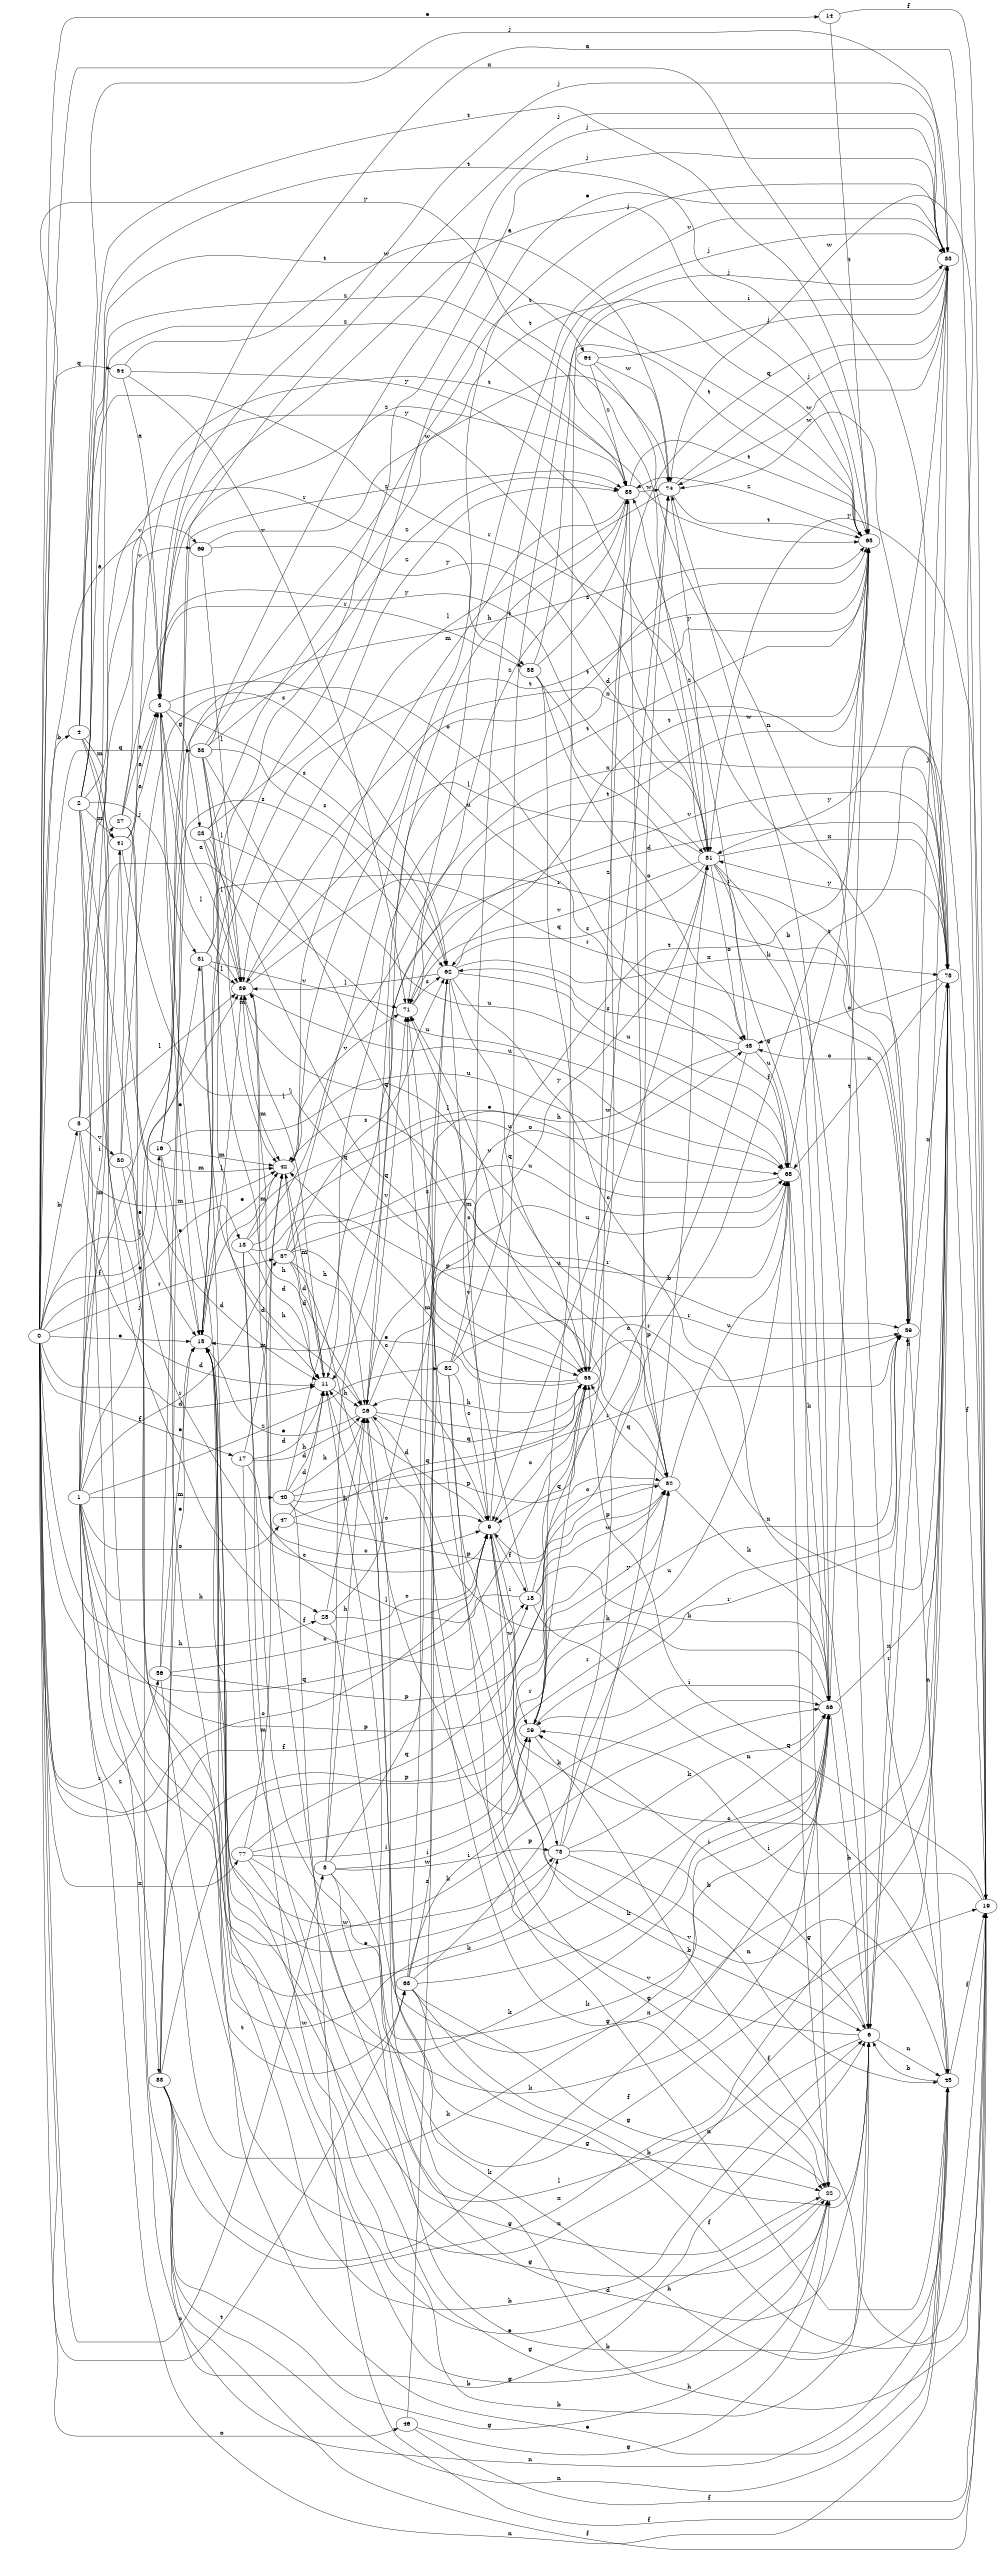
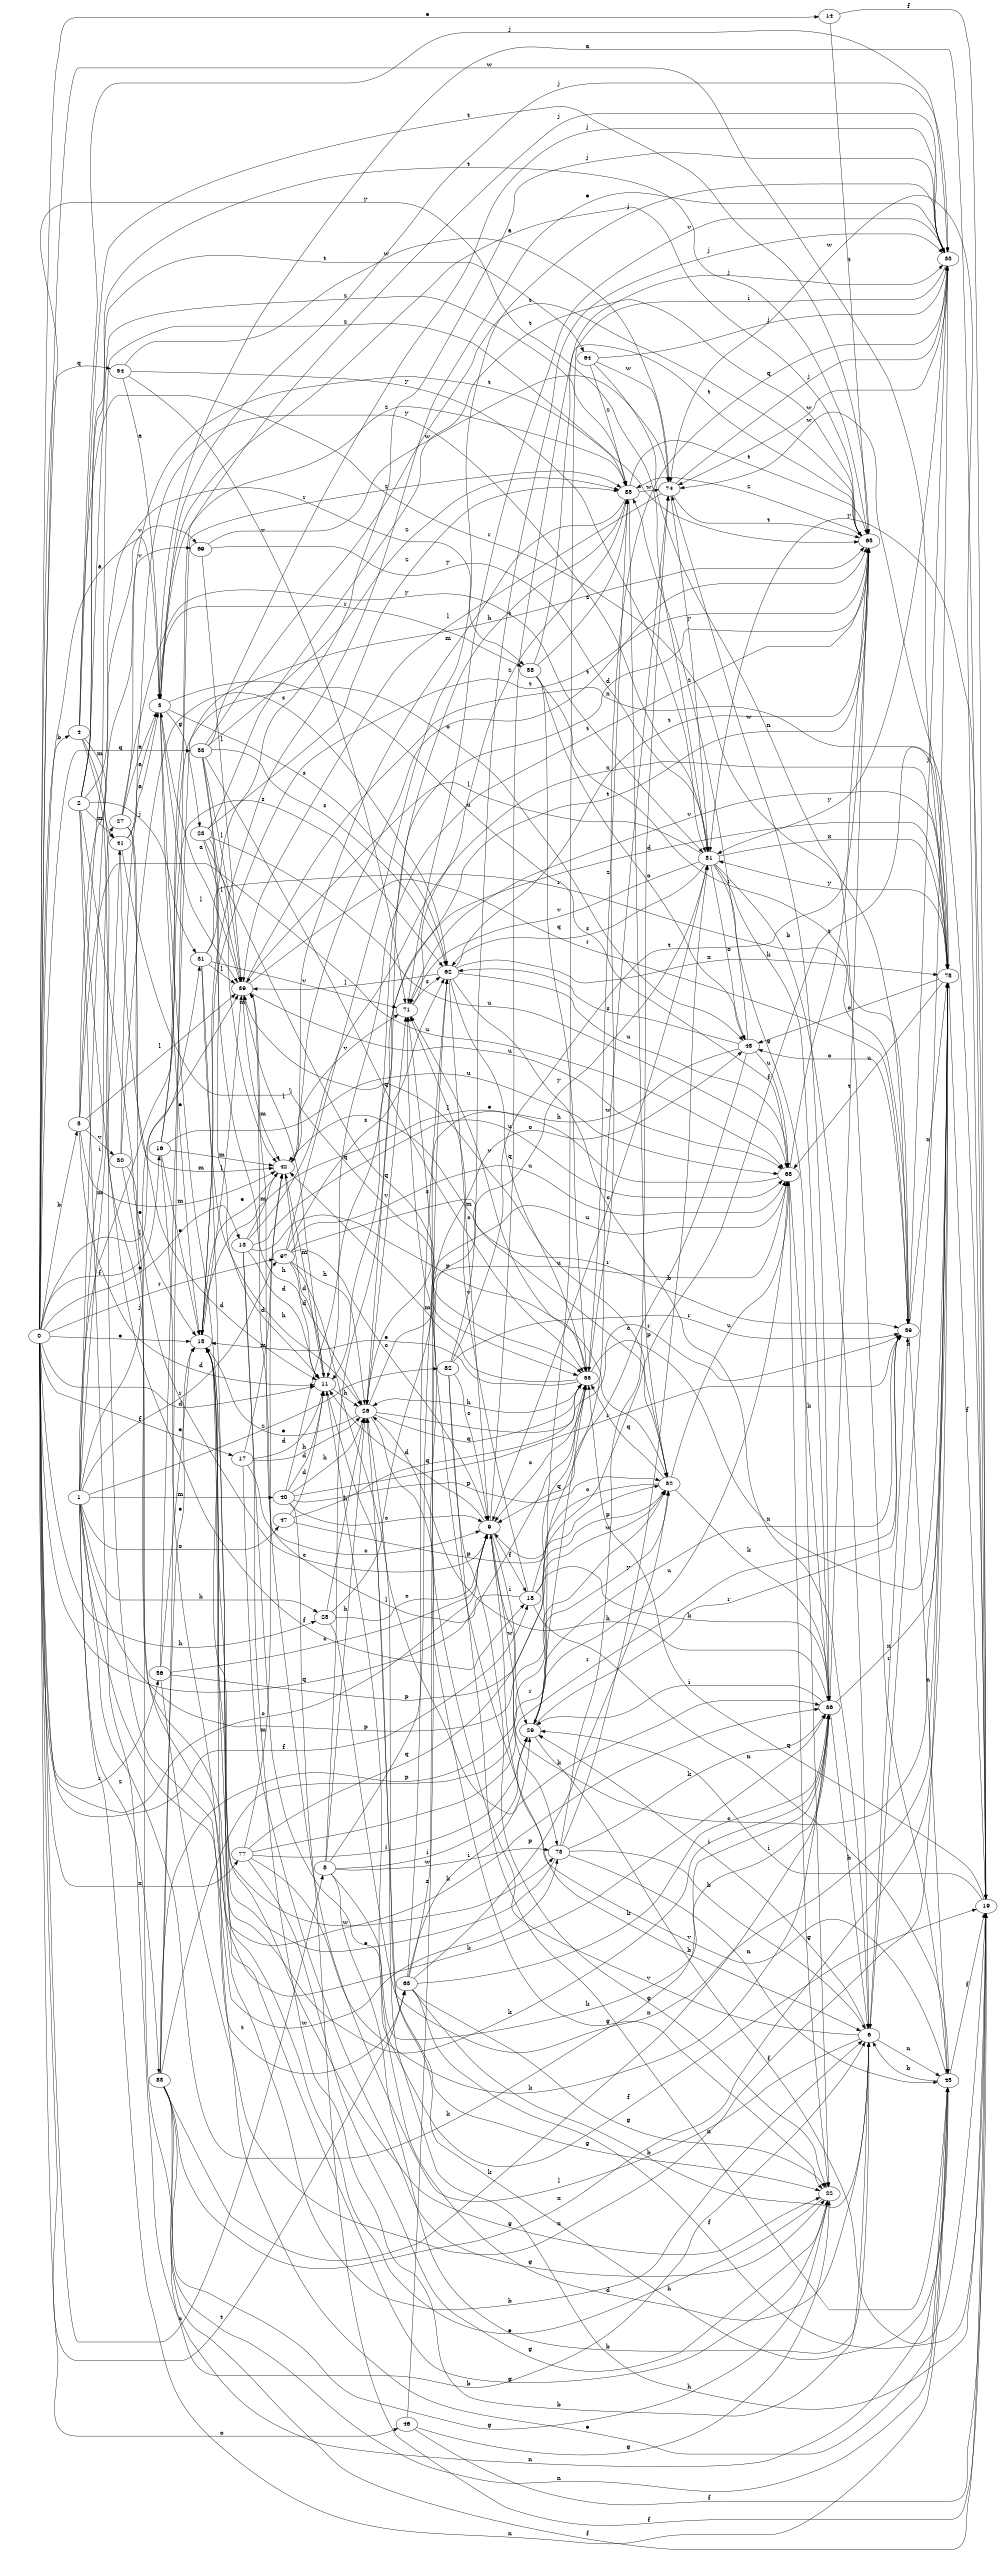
(489, 65) -> (489, 65)
(284, 1257) -> (284, 1257)
